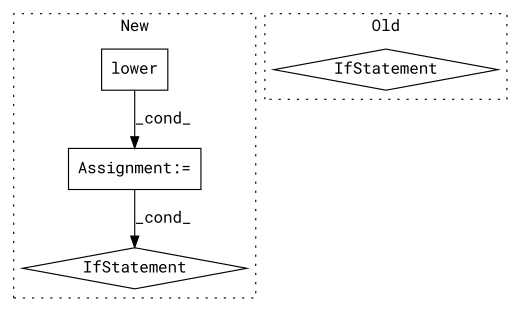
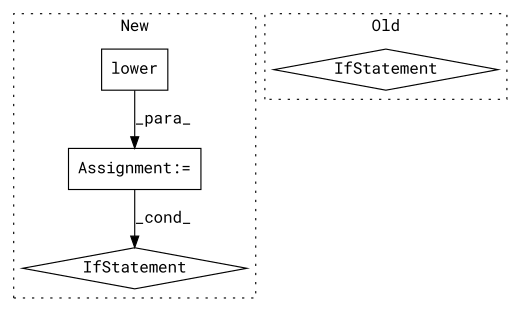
(163, 119) -> (163, 119)
